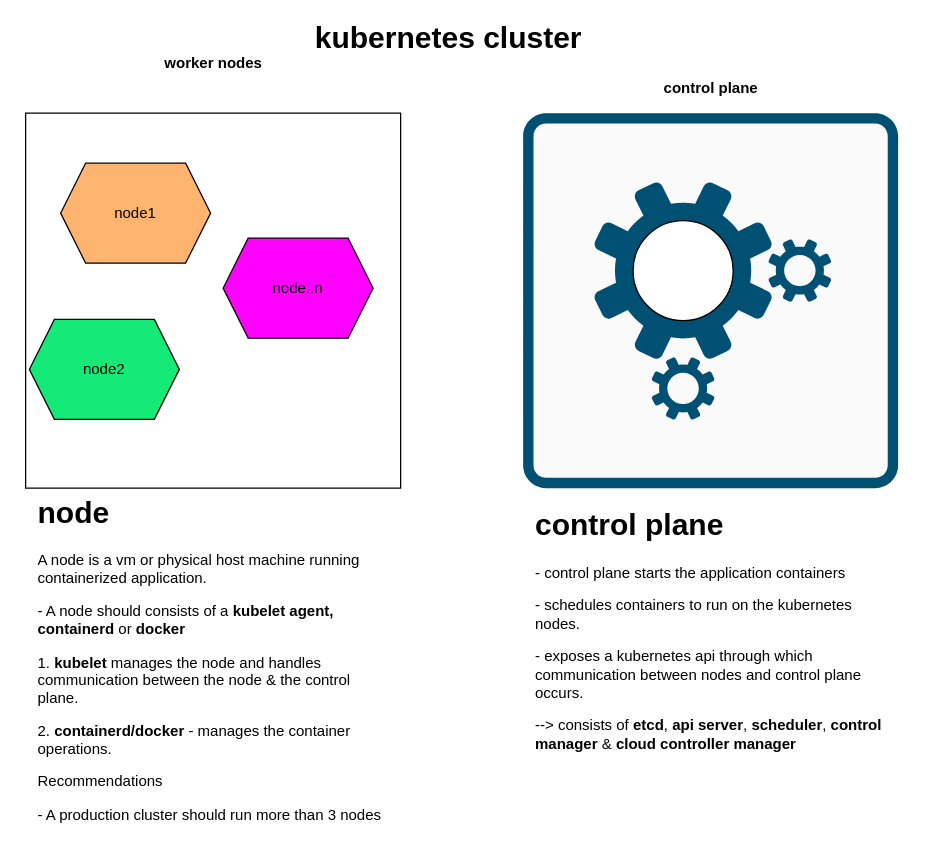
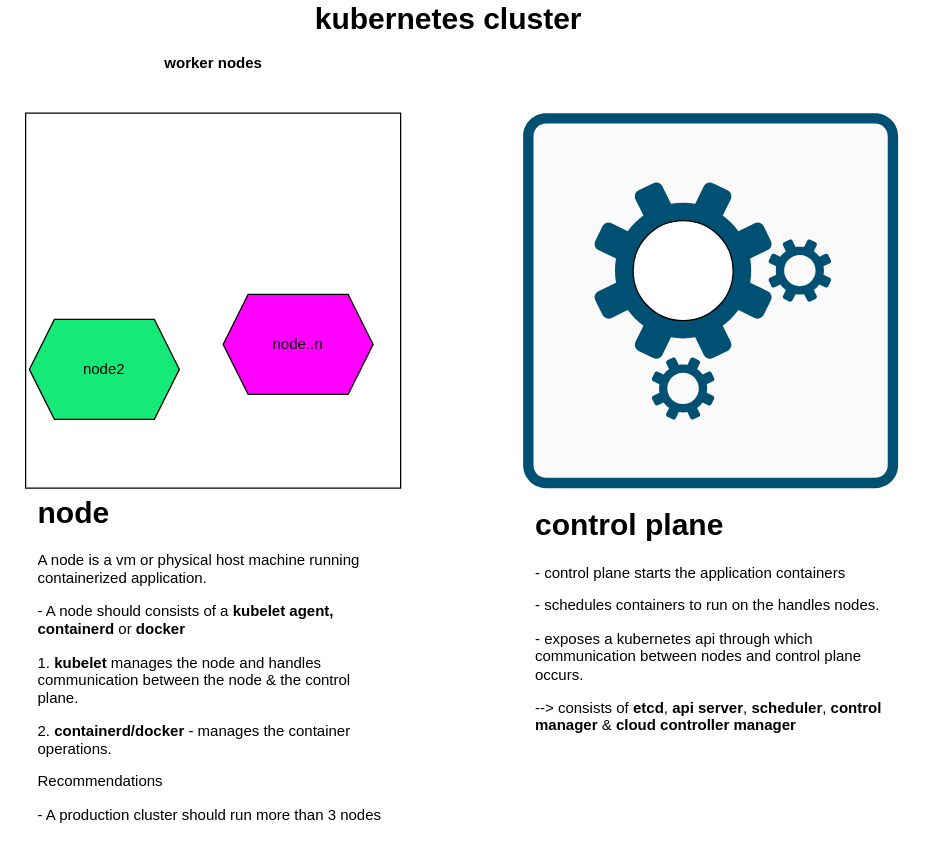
(448, 38) -> (448, 19)
(711, 88) -> none
(136, 213) -> none
(298, 288) -> (298, 344)
(715, 569) -> (715, 569)
